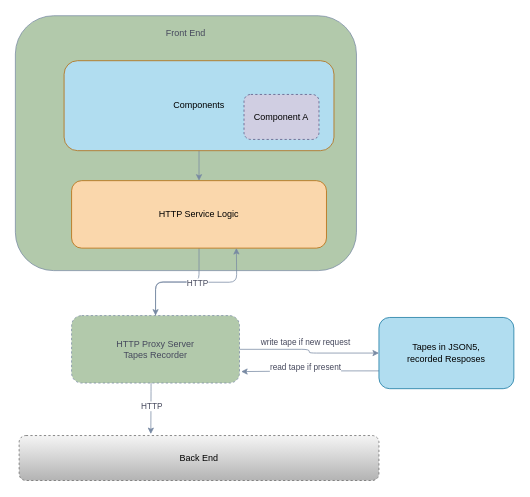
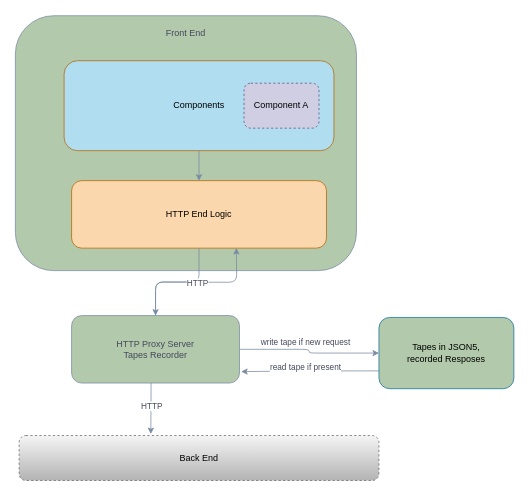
(282, 117) -> (282, 105)
(199, 214) -> (199, 214)
(156, 349) -> (156, 349)
(447, 353) -> (447, 353)
